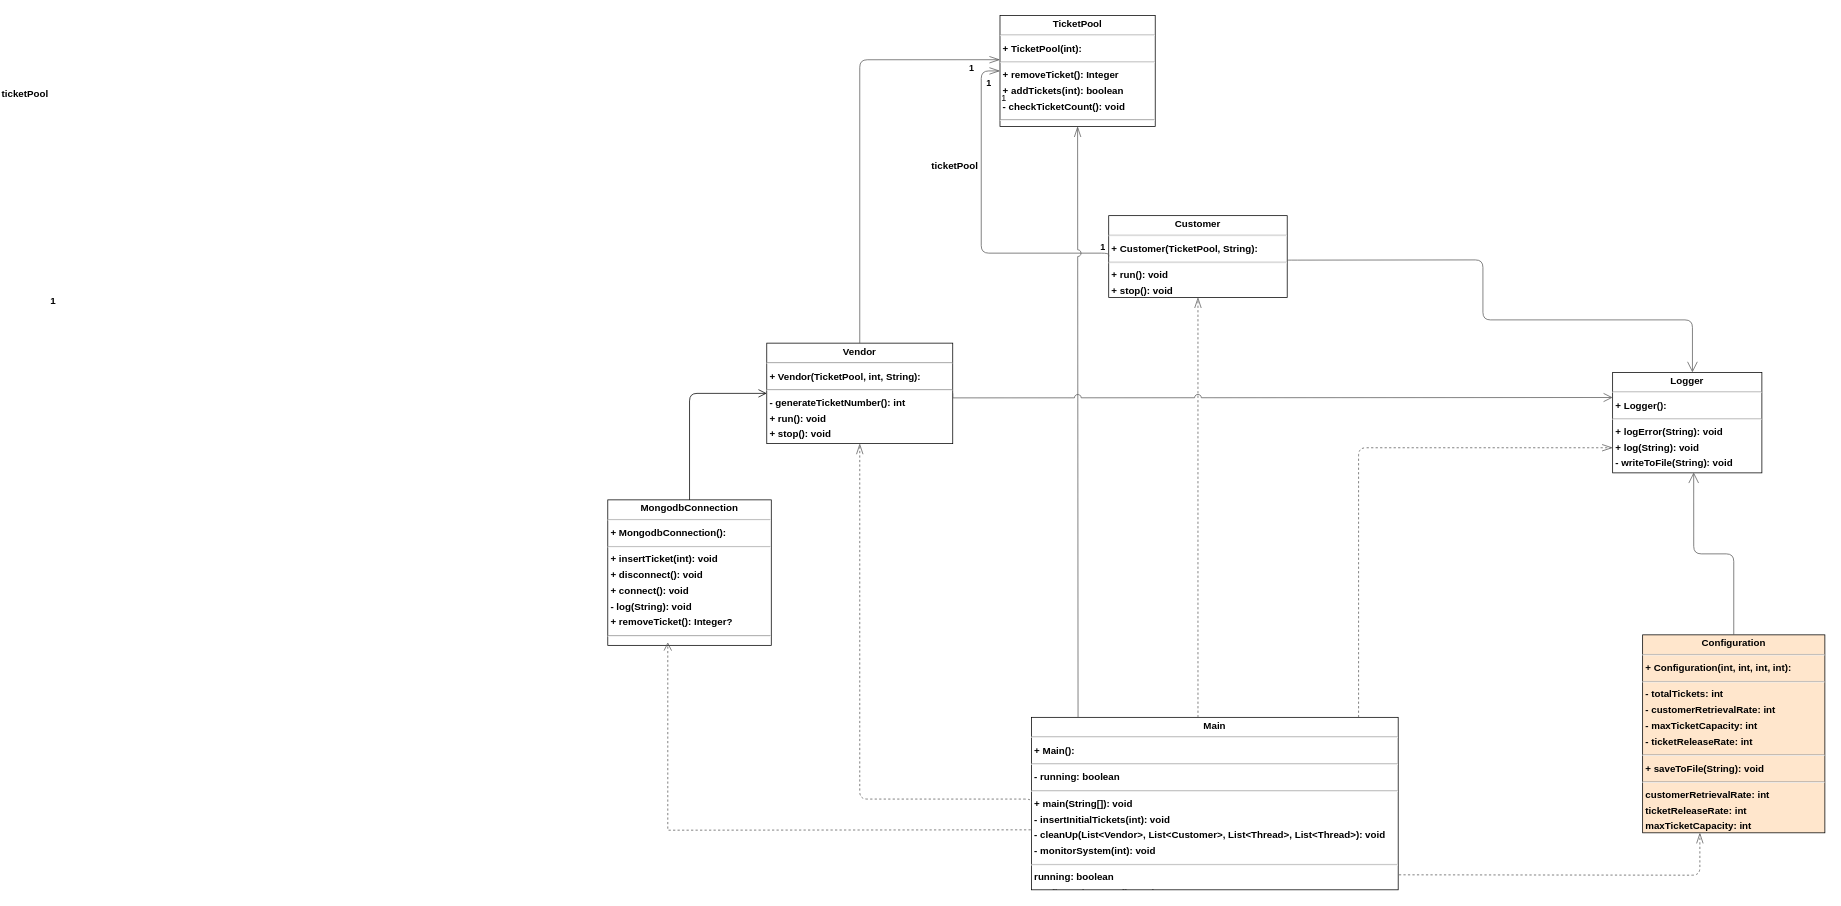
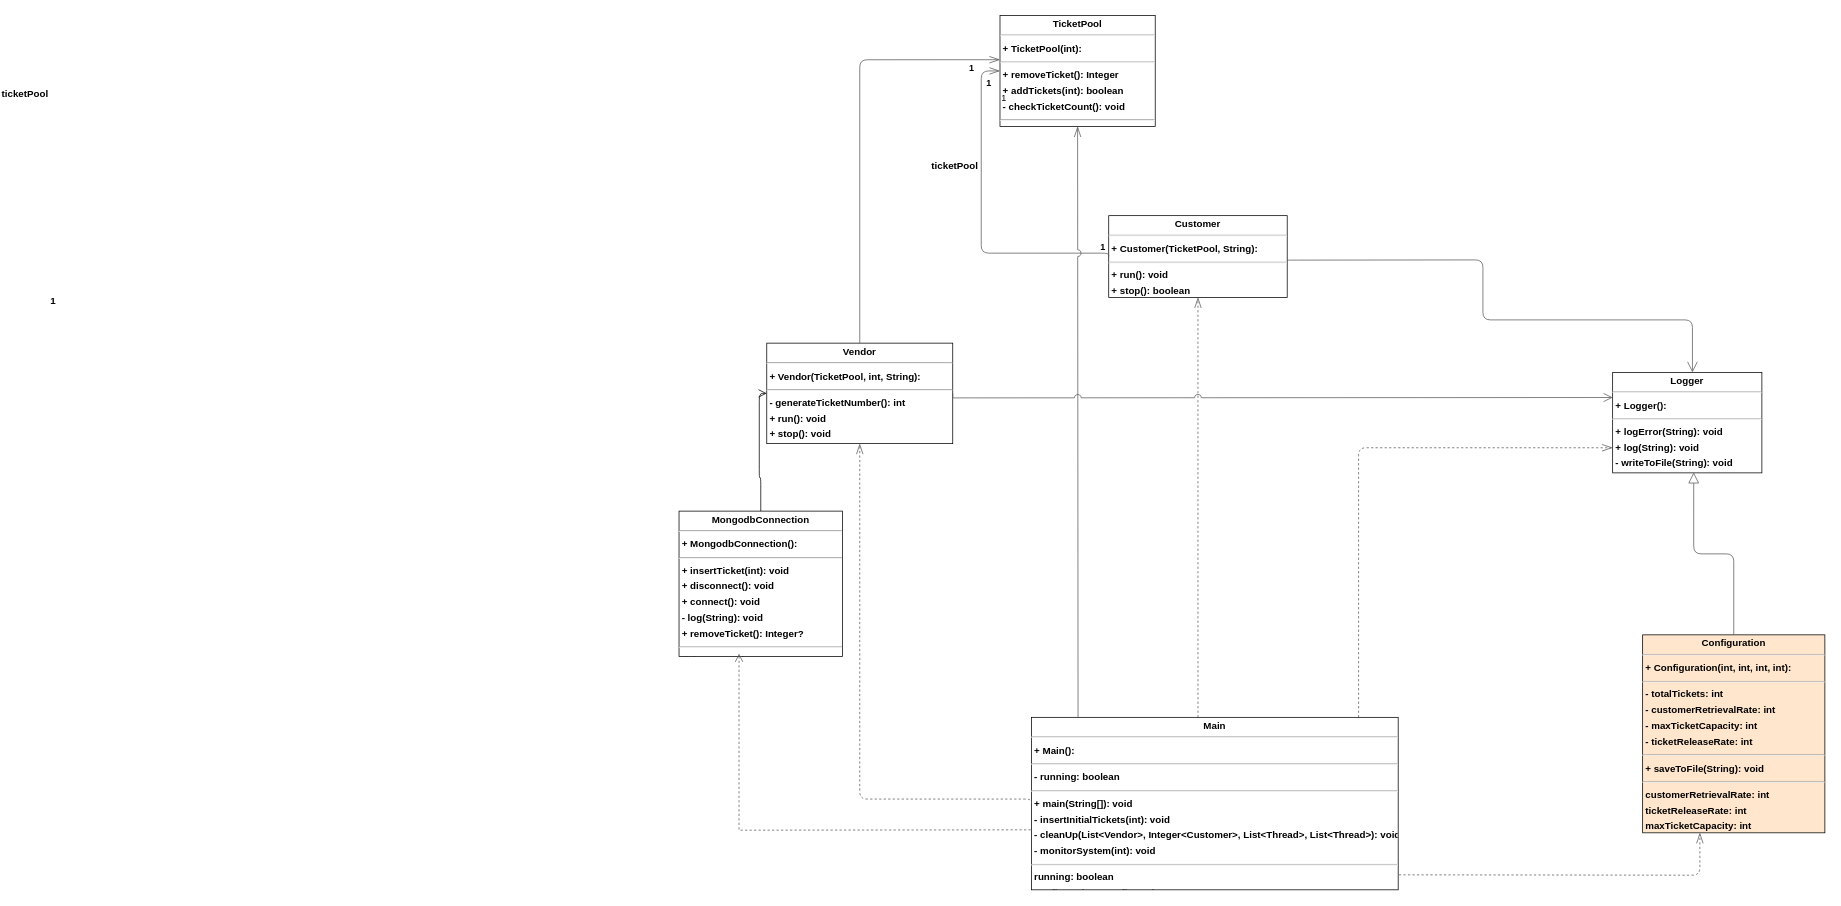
(1185, 239) -> (1185, 239)
(1694, 480) -> (1694, 484)
(690, 573) -> (761, 584)
(1212, 770) -> (1221, 770)
